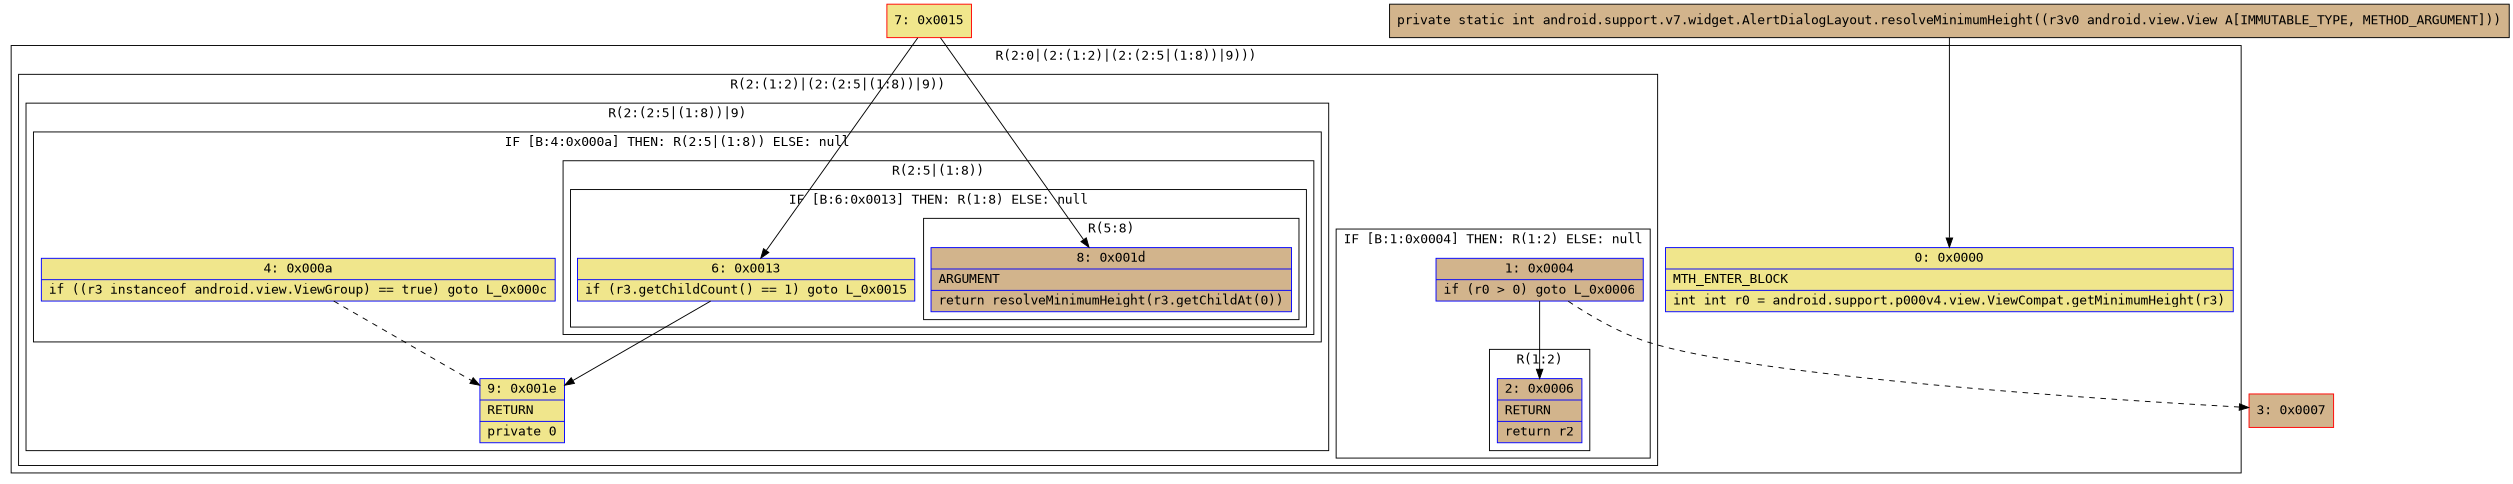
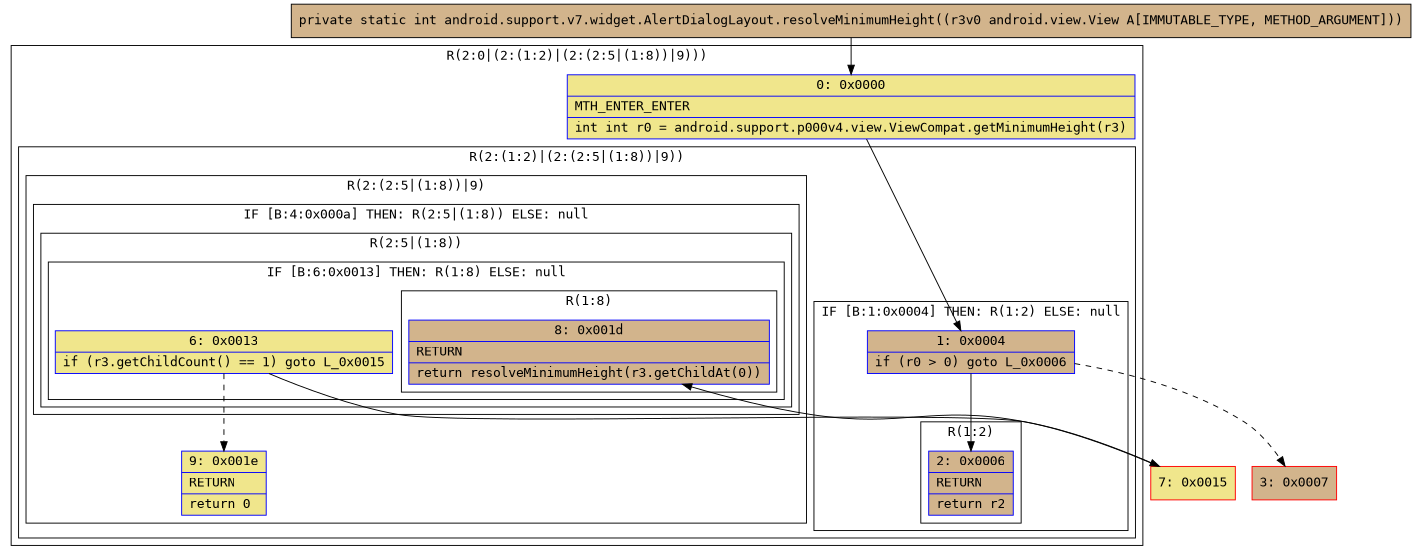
(842, 144) -> (710, 418)
(1111, 229) -> (589, 302)
none -> (912, 231)
(970, 279) -> (439, 352)
(1731, 279) -> (632, 106)
(298, 280) -> none
(628, 349) -> (224, 421)
(522, 432) -> (220, 504)
